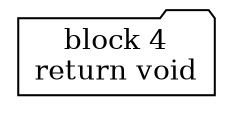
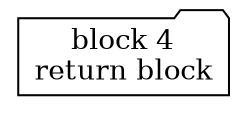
(117, 57) -> (124, 57)
